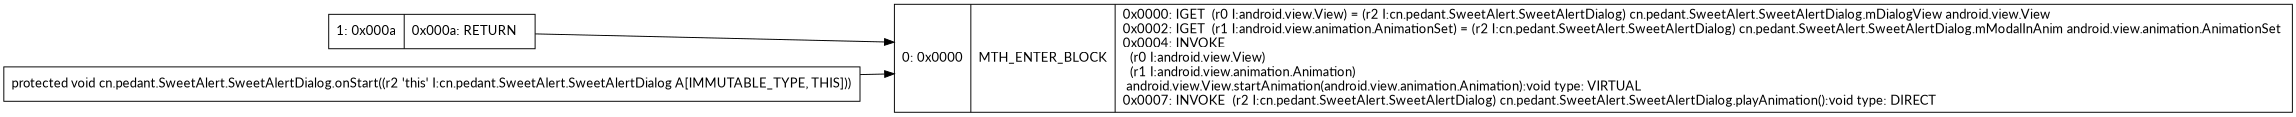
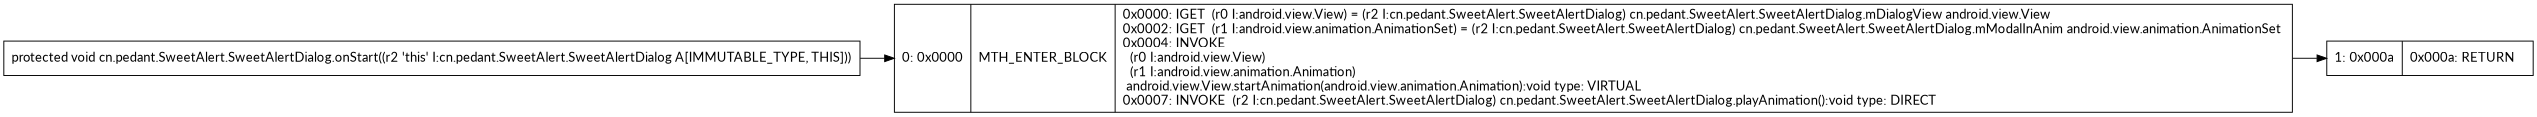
(710, 38) -> (2305, 58)
